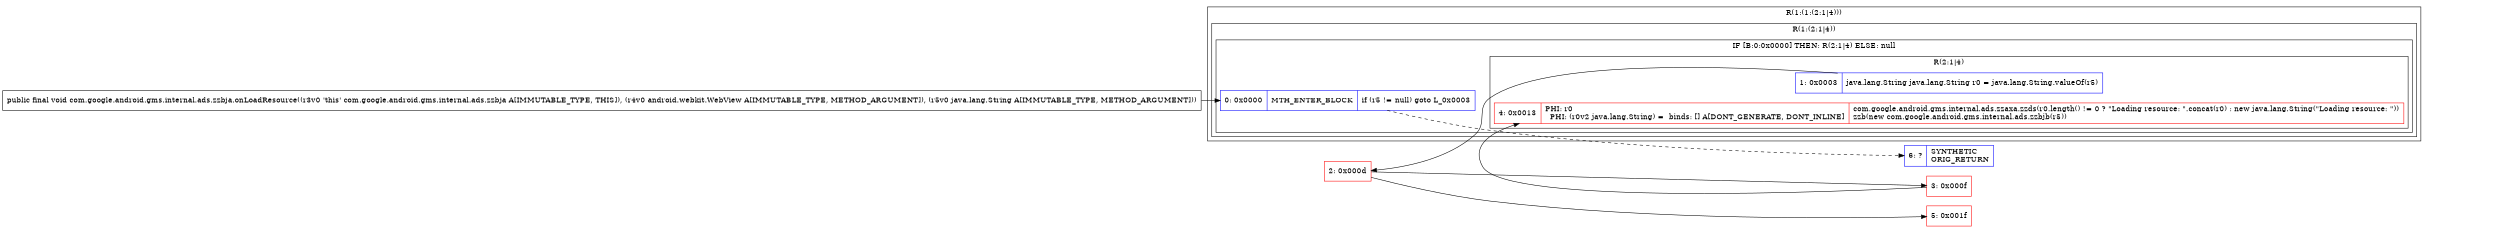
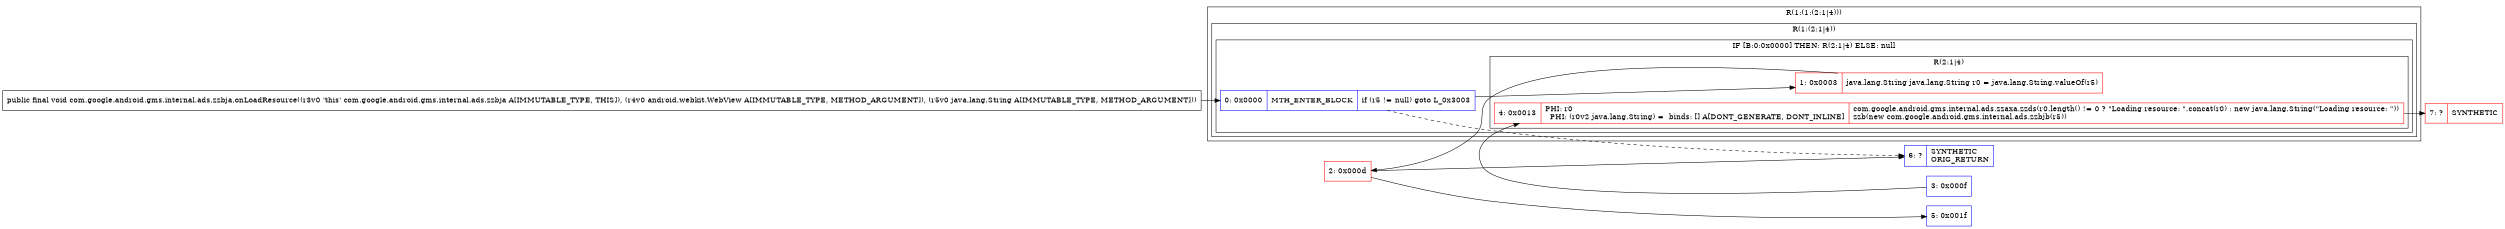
(1949, 83) -> (1949, 83)
none -> (1633, 92)
(1416, 100) -> (1416, 100)
none -> (2464, 113)
(1646, 179) -> (1635, 164)
(1949, 186) -> (1949, 186)
(1949, 216) -> (1949, 216)
